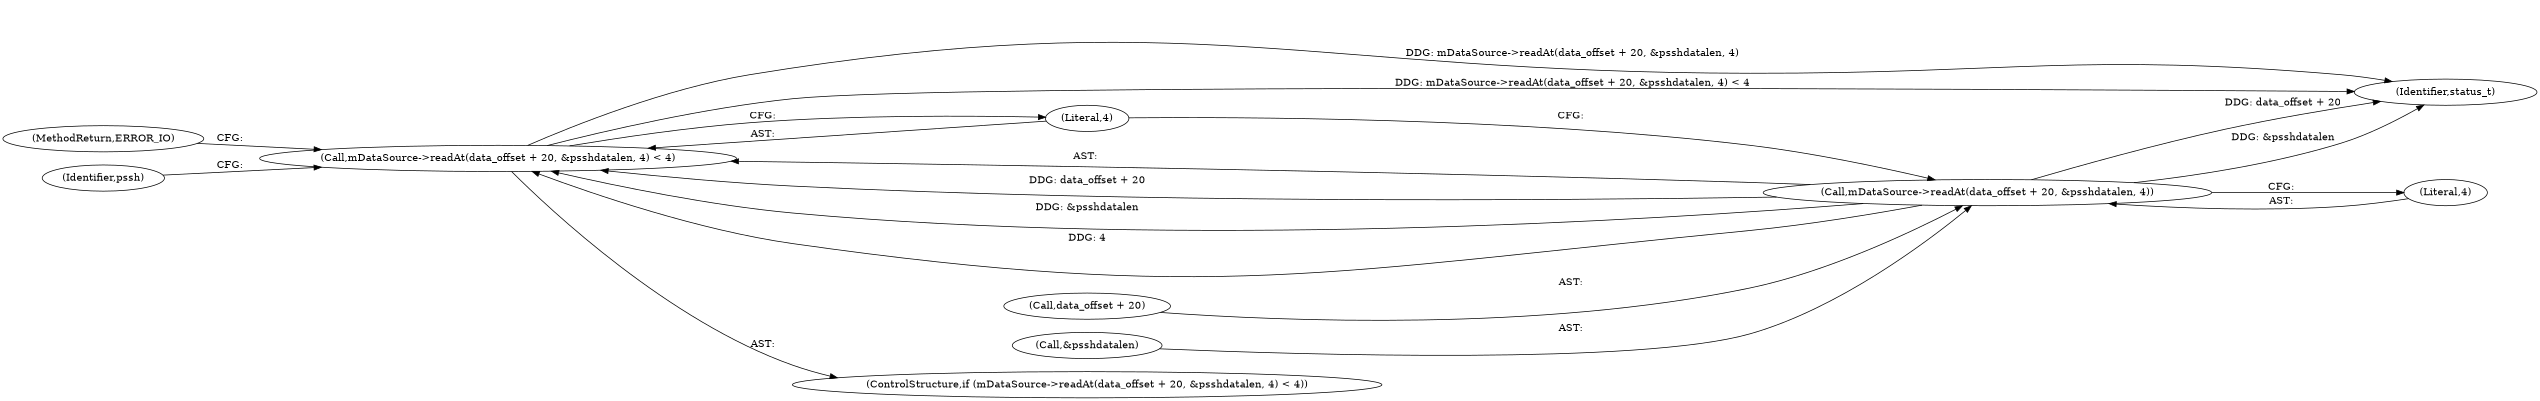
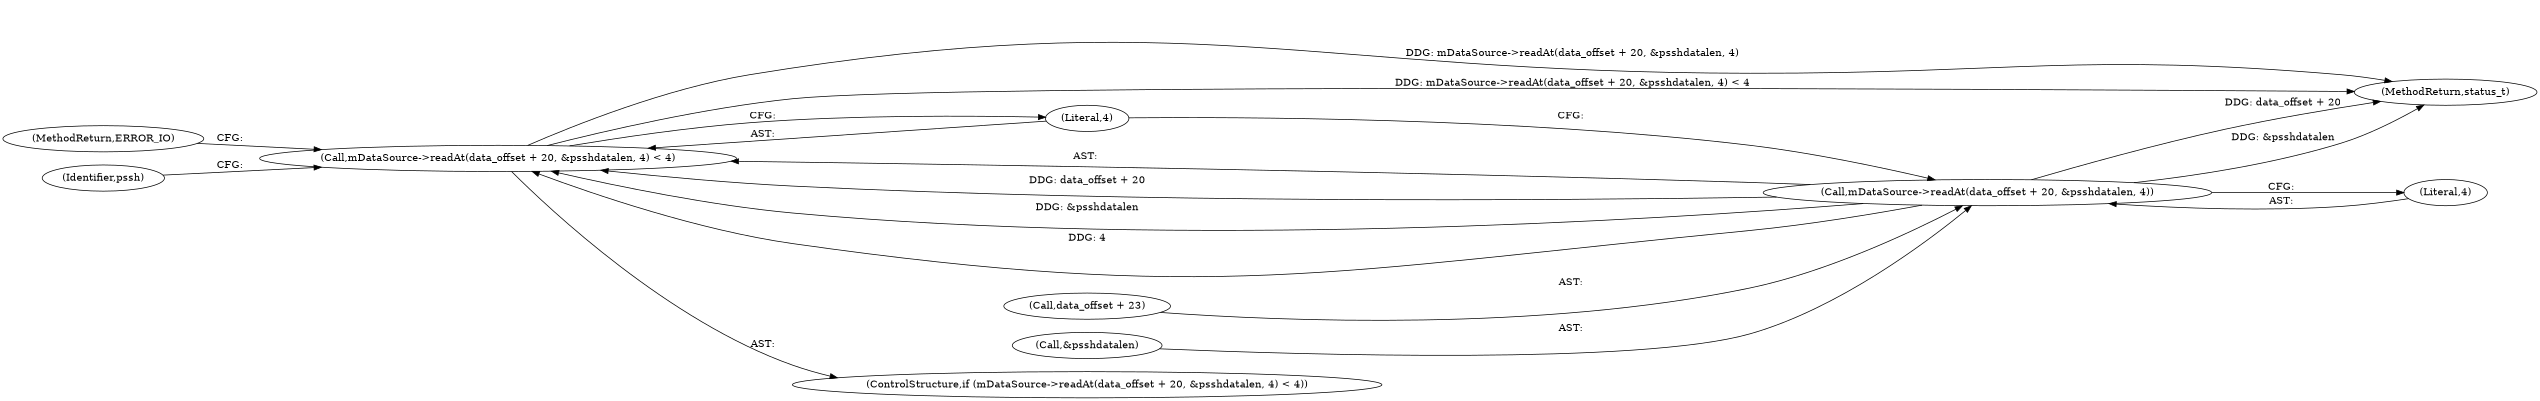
(2446, 92) -> (2446, 92)
(1087, 306) -> (1087, 306)
